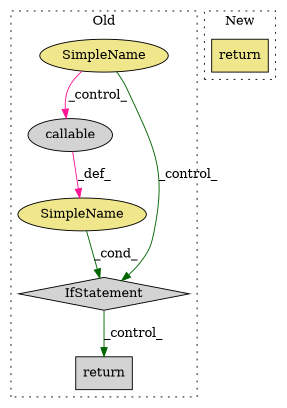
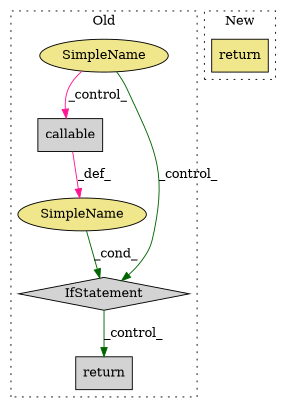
(70, 135) -> (70, 135)
